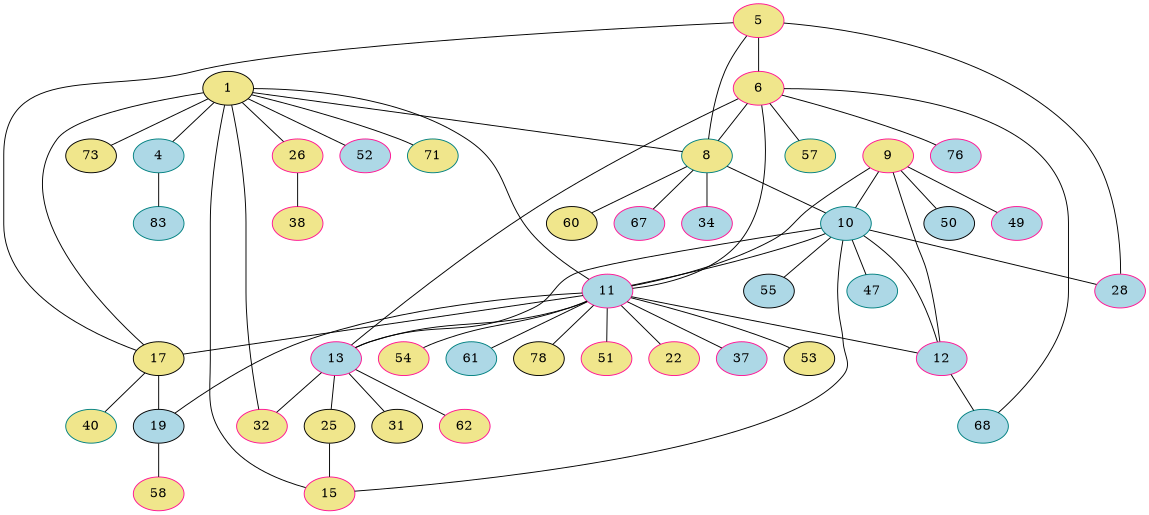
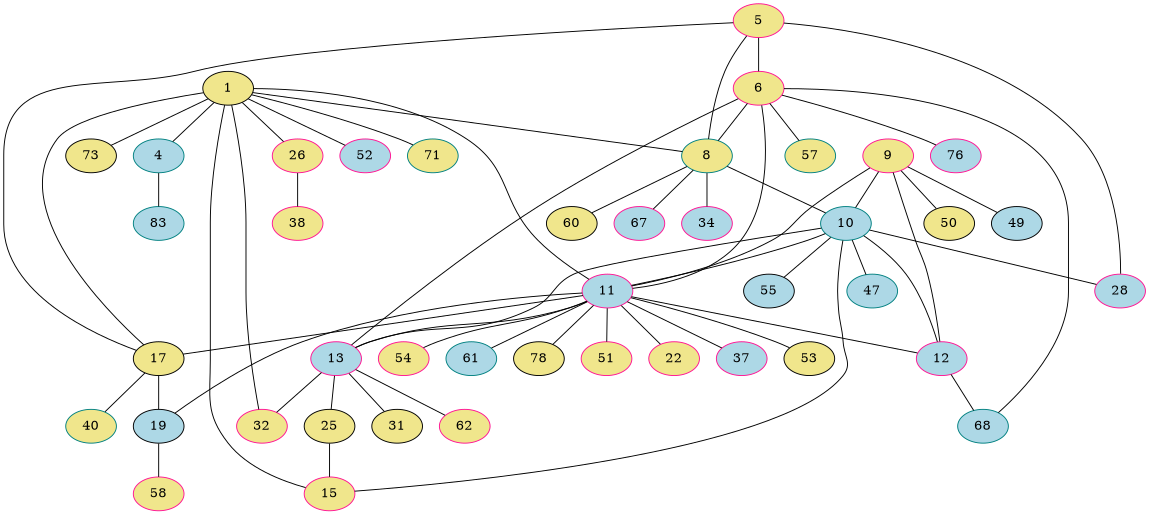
(949, 223) -> (949, 223)
(1017, 223) -> (1017, 223)
